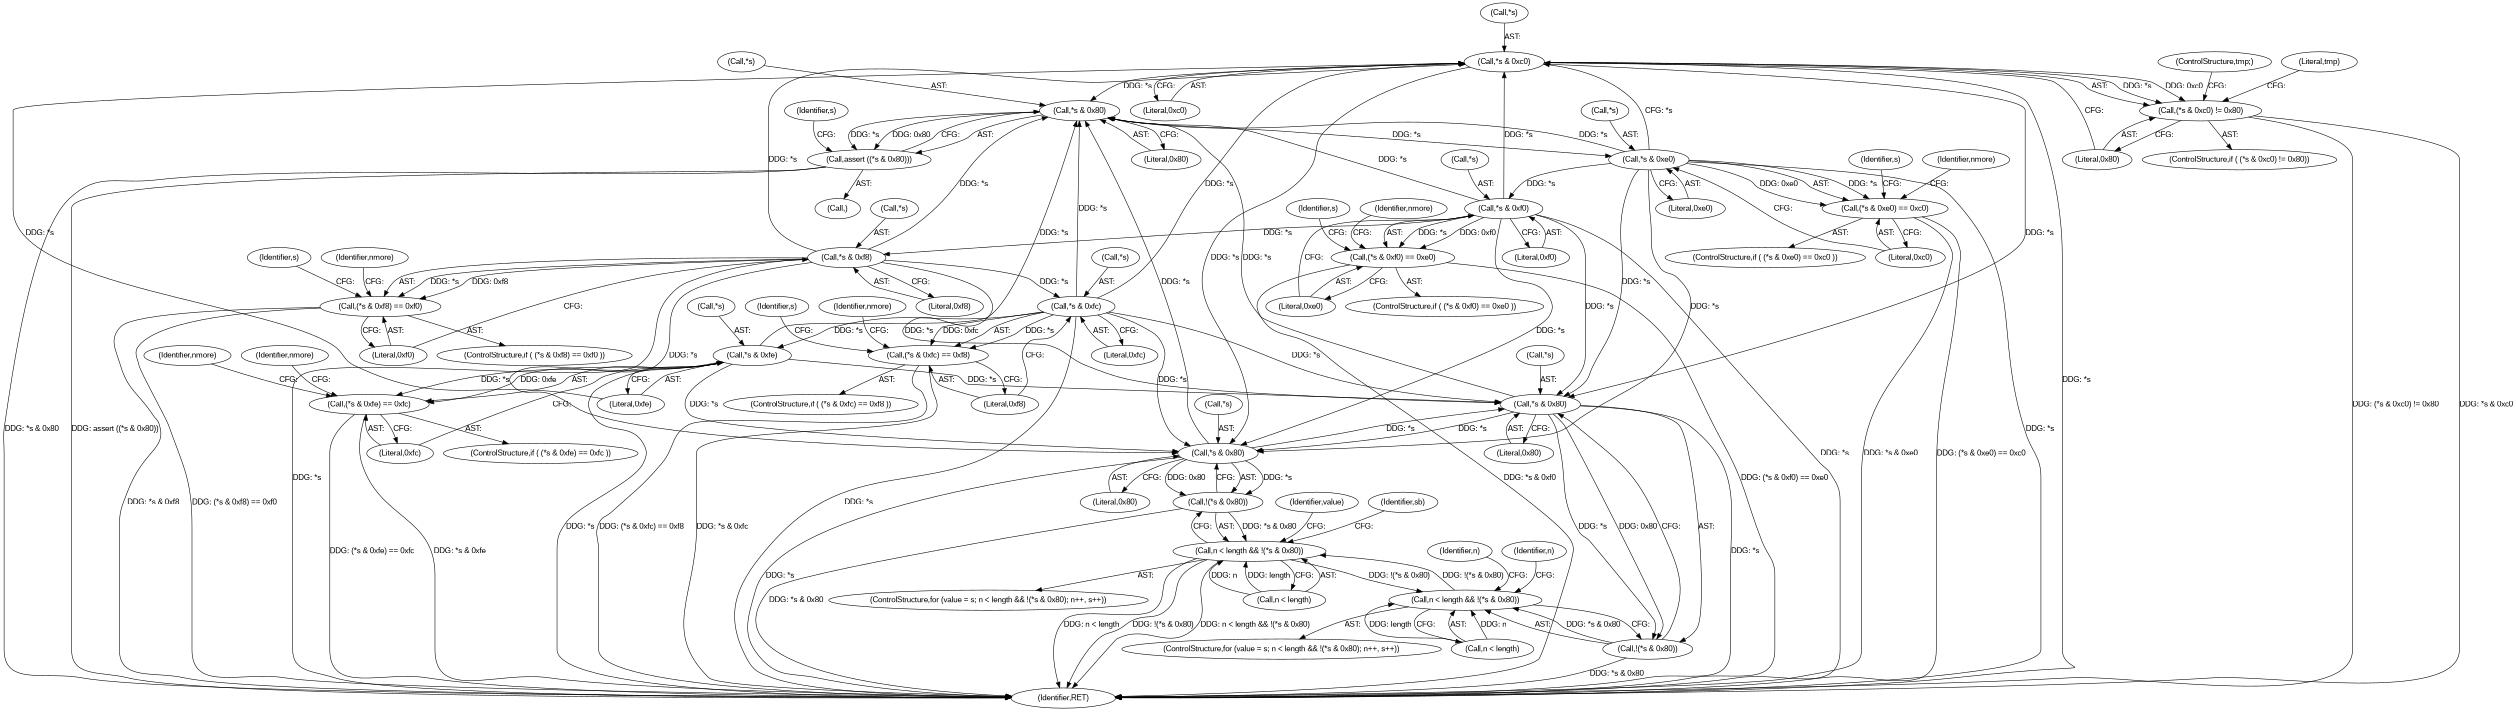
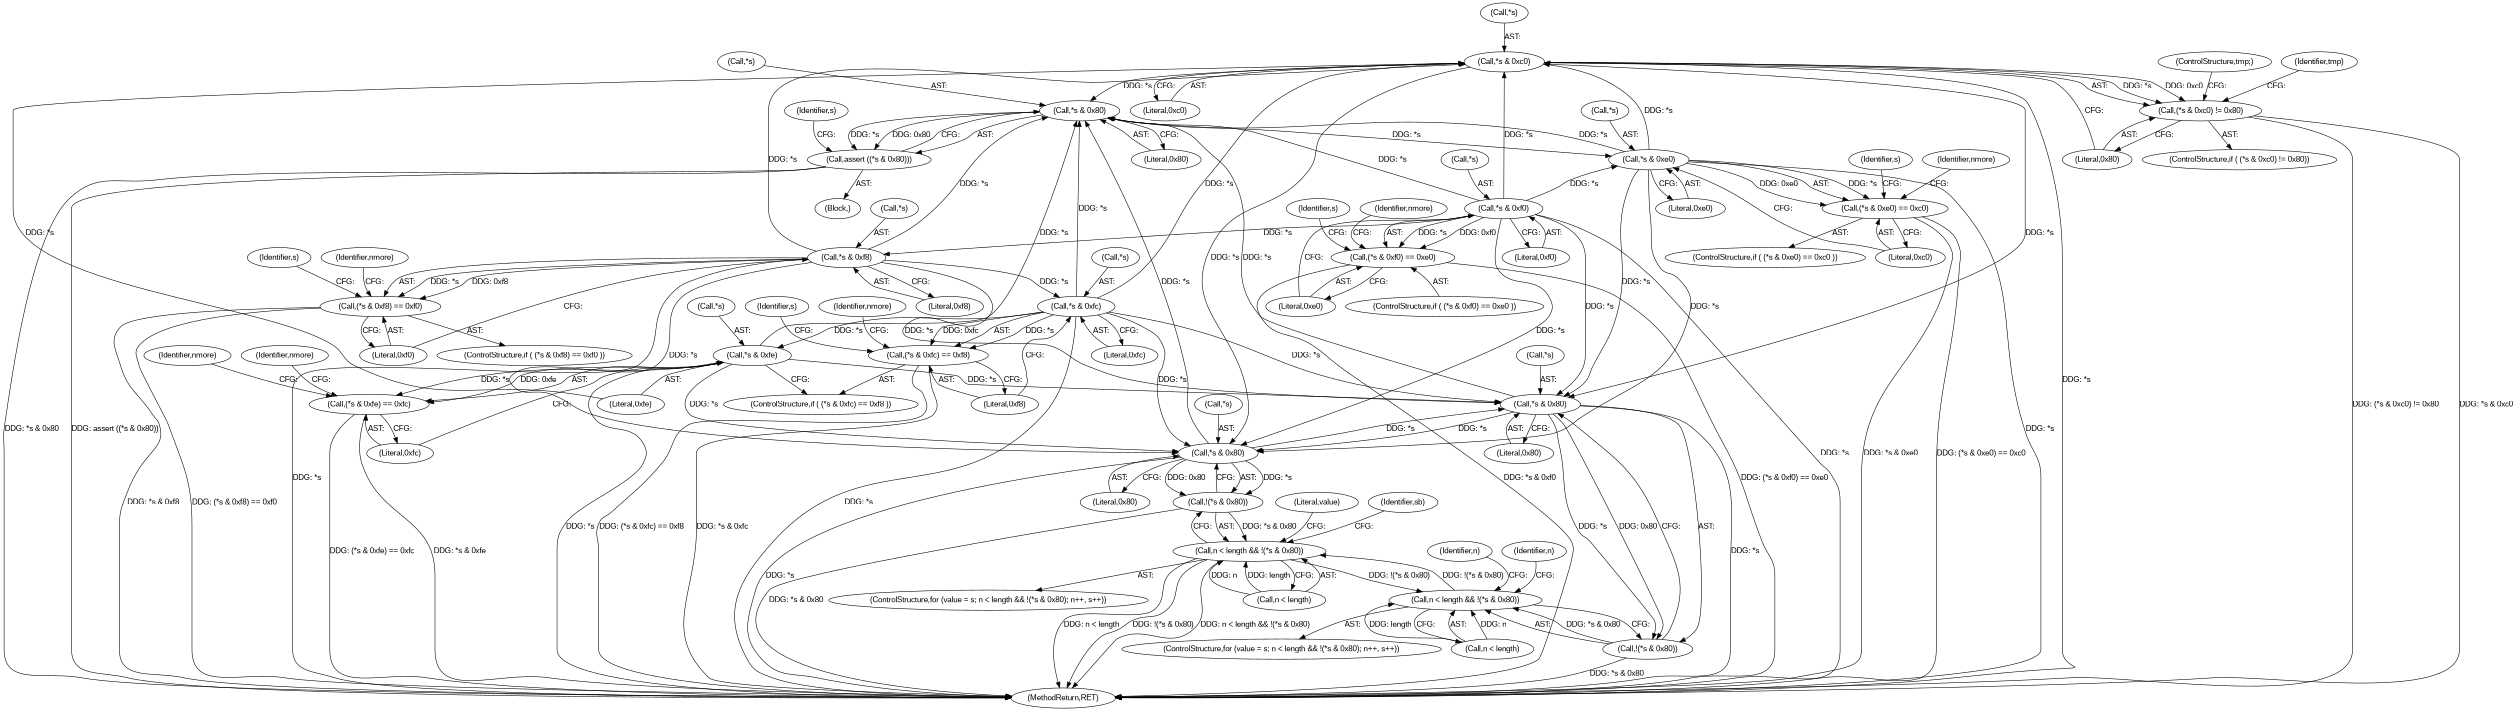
(2319, 62) -> (2319, 62)
(1659, 111) -> (1659, 111)
(1559, 171) -> (1568, 181)
(838, 209) -> (838, 209)
(1403, 283) -> (1429, 282)
(670, 367) -> (784, 378)
(541, 453) -> none
(1317, 502) -> (1317, 502)
(1063, 698) -> (1063, 698)
